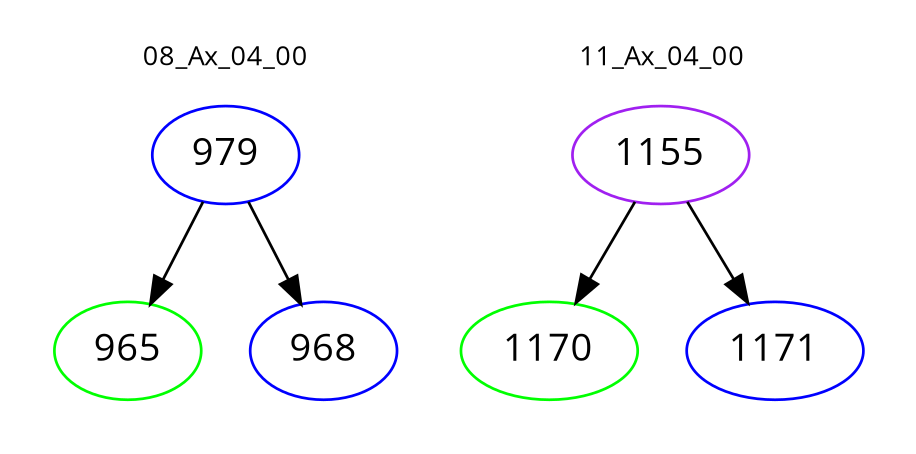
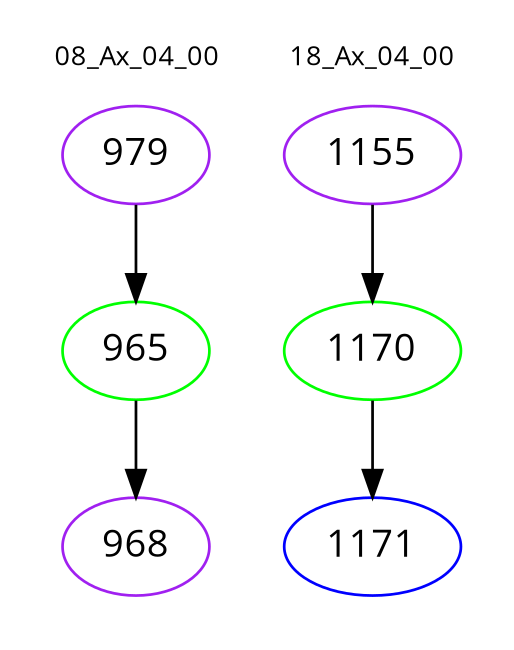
(662, 58) -> (373, 58)
(226, 155) -> (136, 155)
(268, 241) -> (136, 435)
(711, 241) -> (373, 435)
(324, 351) -> (136, 547)
